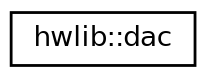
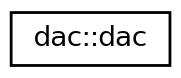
(103, 39) -> (91, 39)
